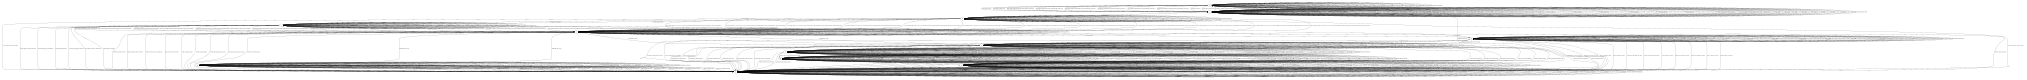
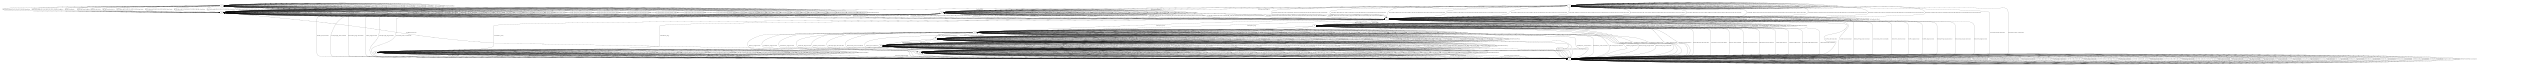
(1105, 15) -> (896, 9)
